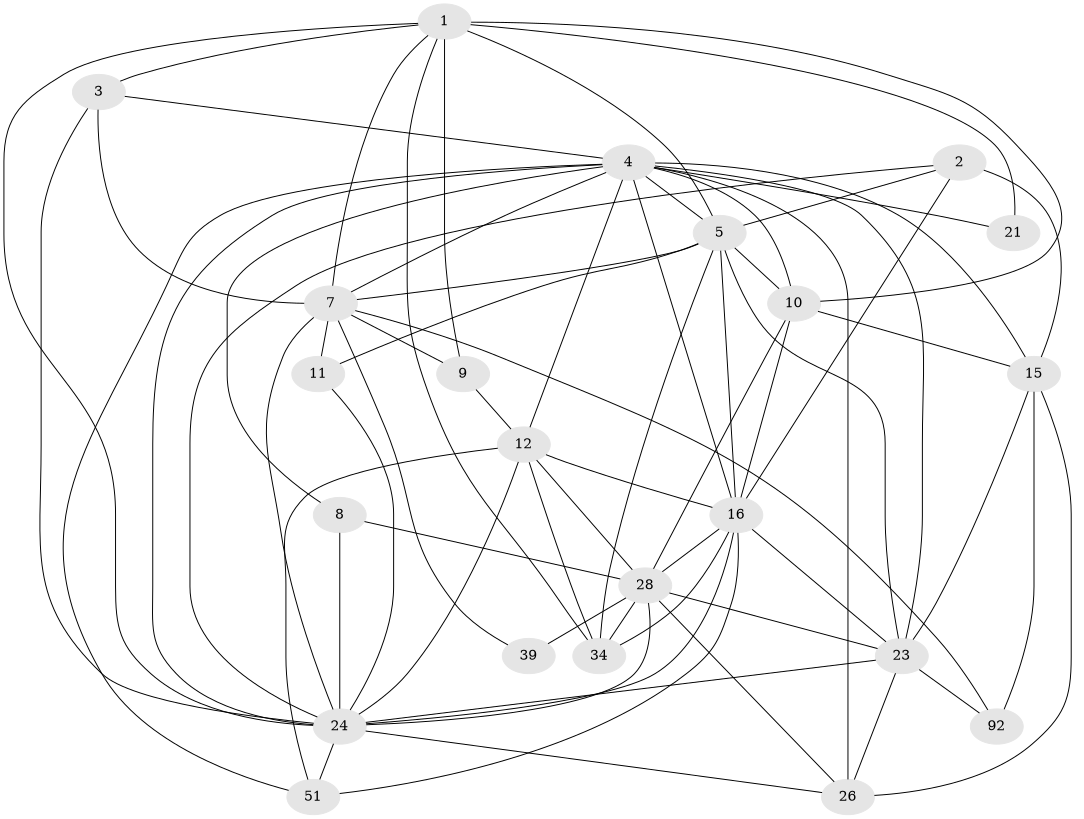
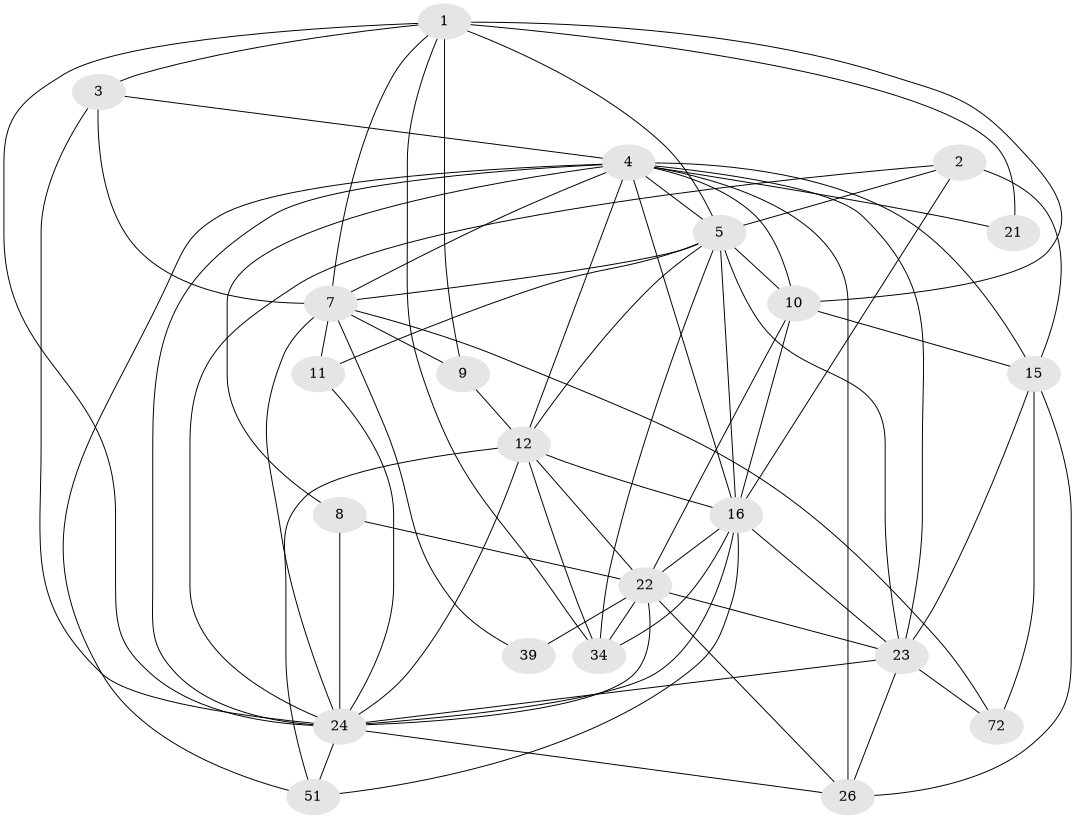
none -> (611, 330)
(645, 586) -> (645, 586)
(997, 727) -> (997, 727)
